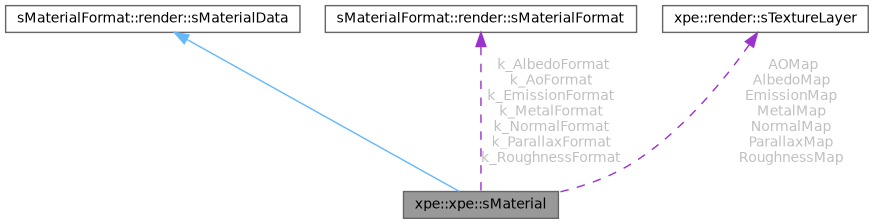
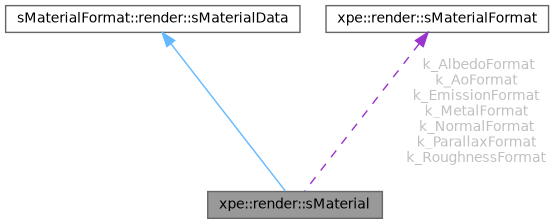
(481, 19) -> (437, 19)
(765, 19) -> none
(481, 205) -> (295, 205)
